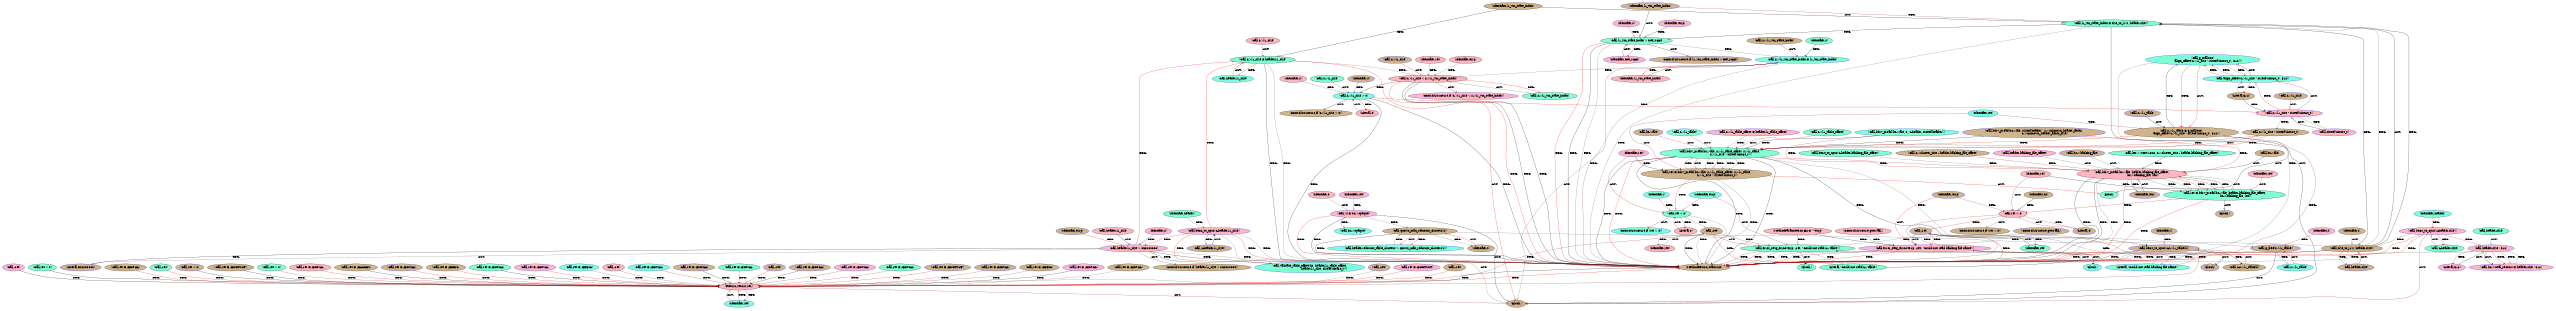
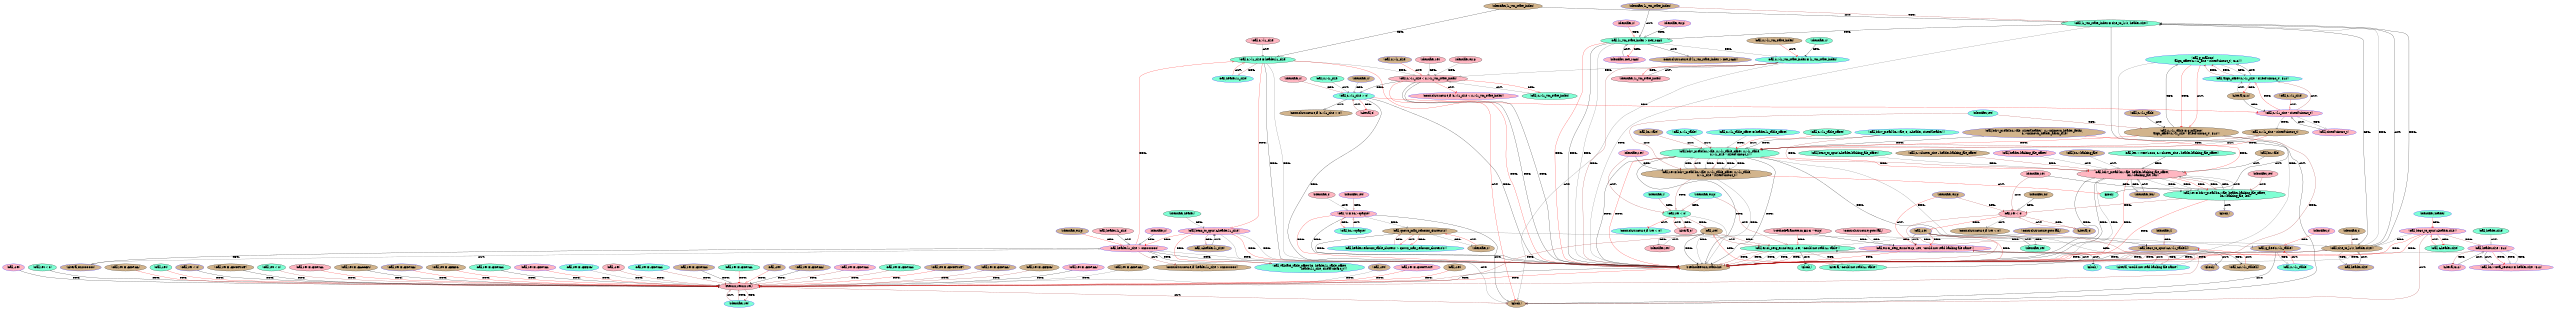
(1753, 132) -> (1753, 132)
(1207, 134) -> (1259, 154)
none -> (1353, 223)
